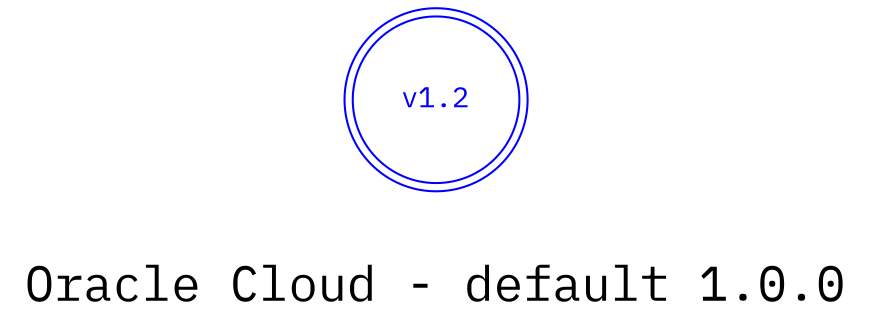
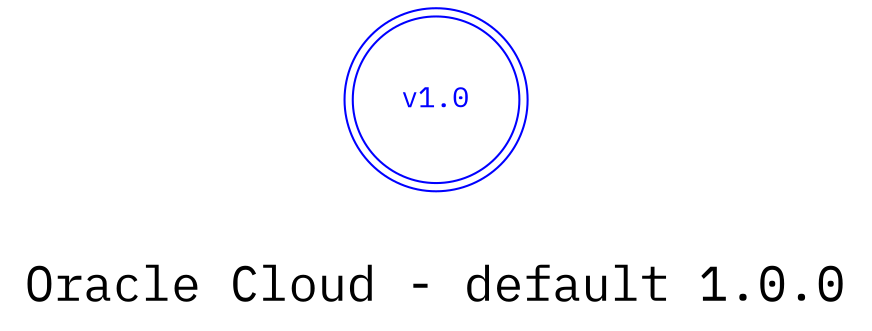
(436, 100) -> (436, 100)
